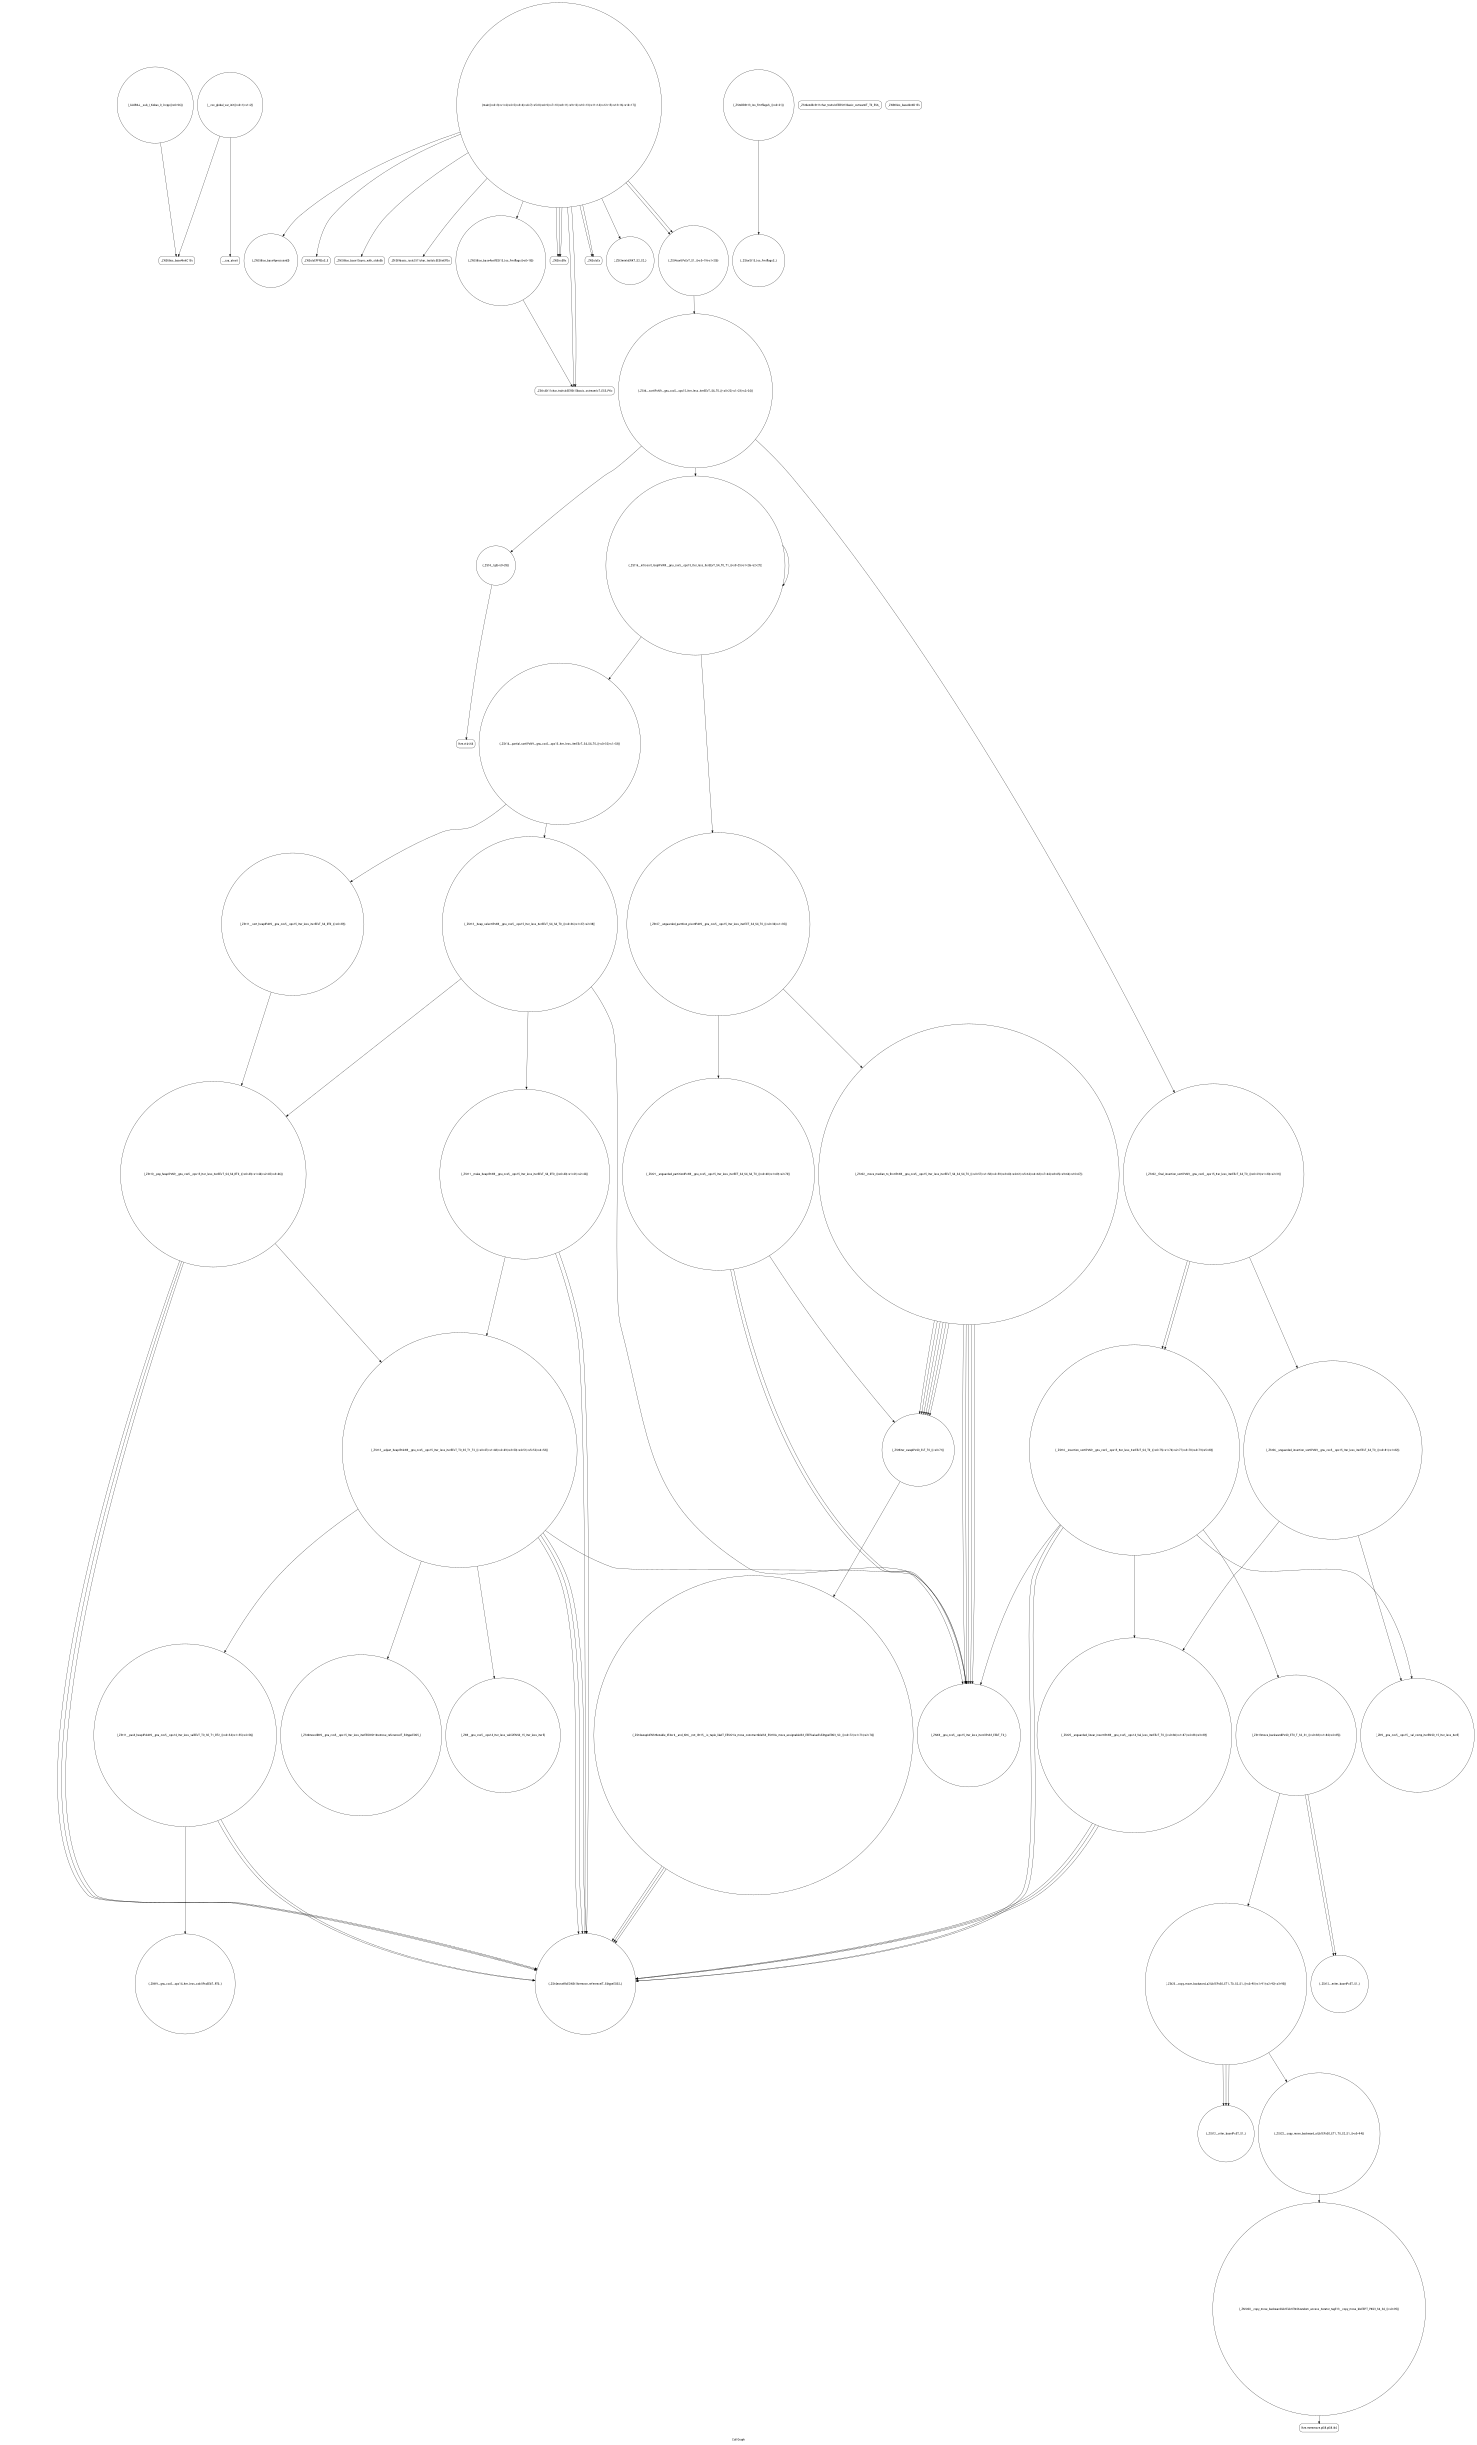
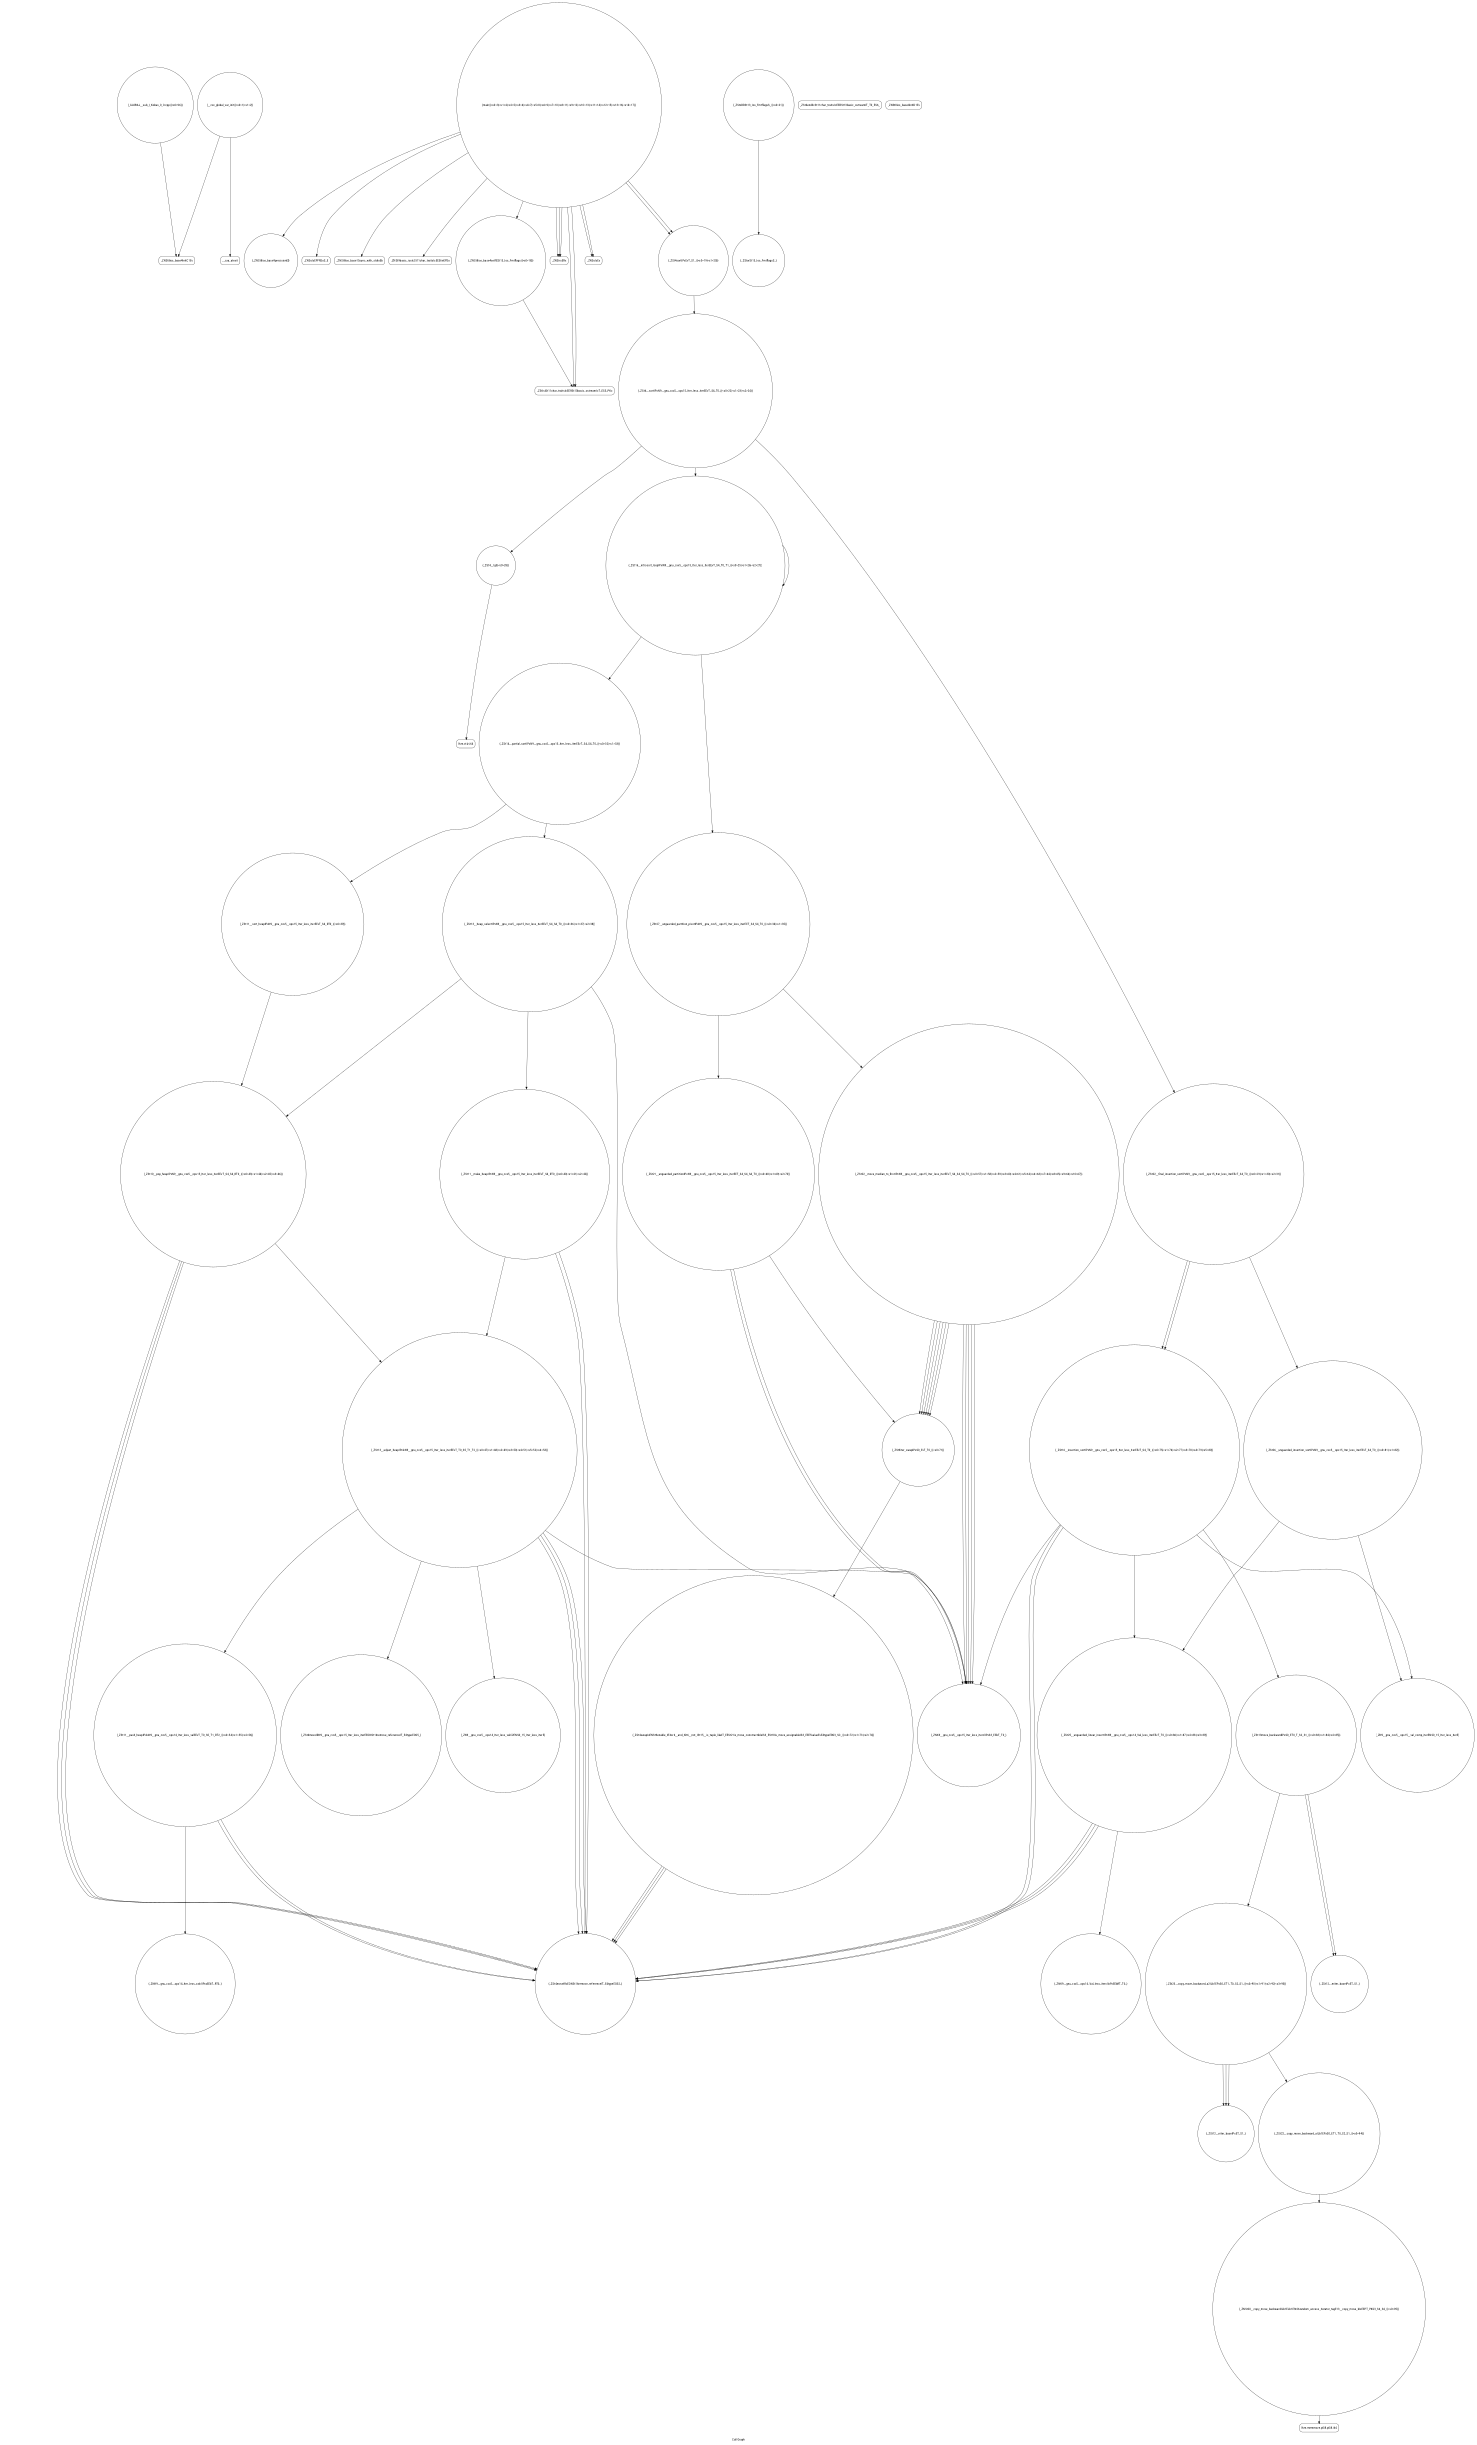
(630, 261) -> none
none -> (1091, 1984)
